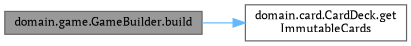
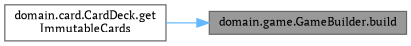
(218, 23) -> (181, 23)
